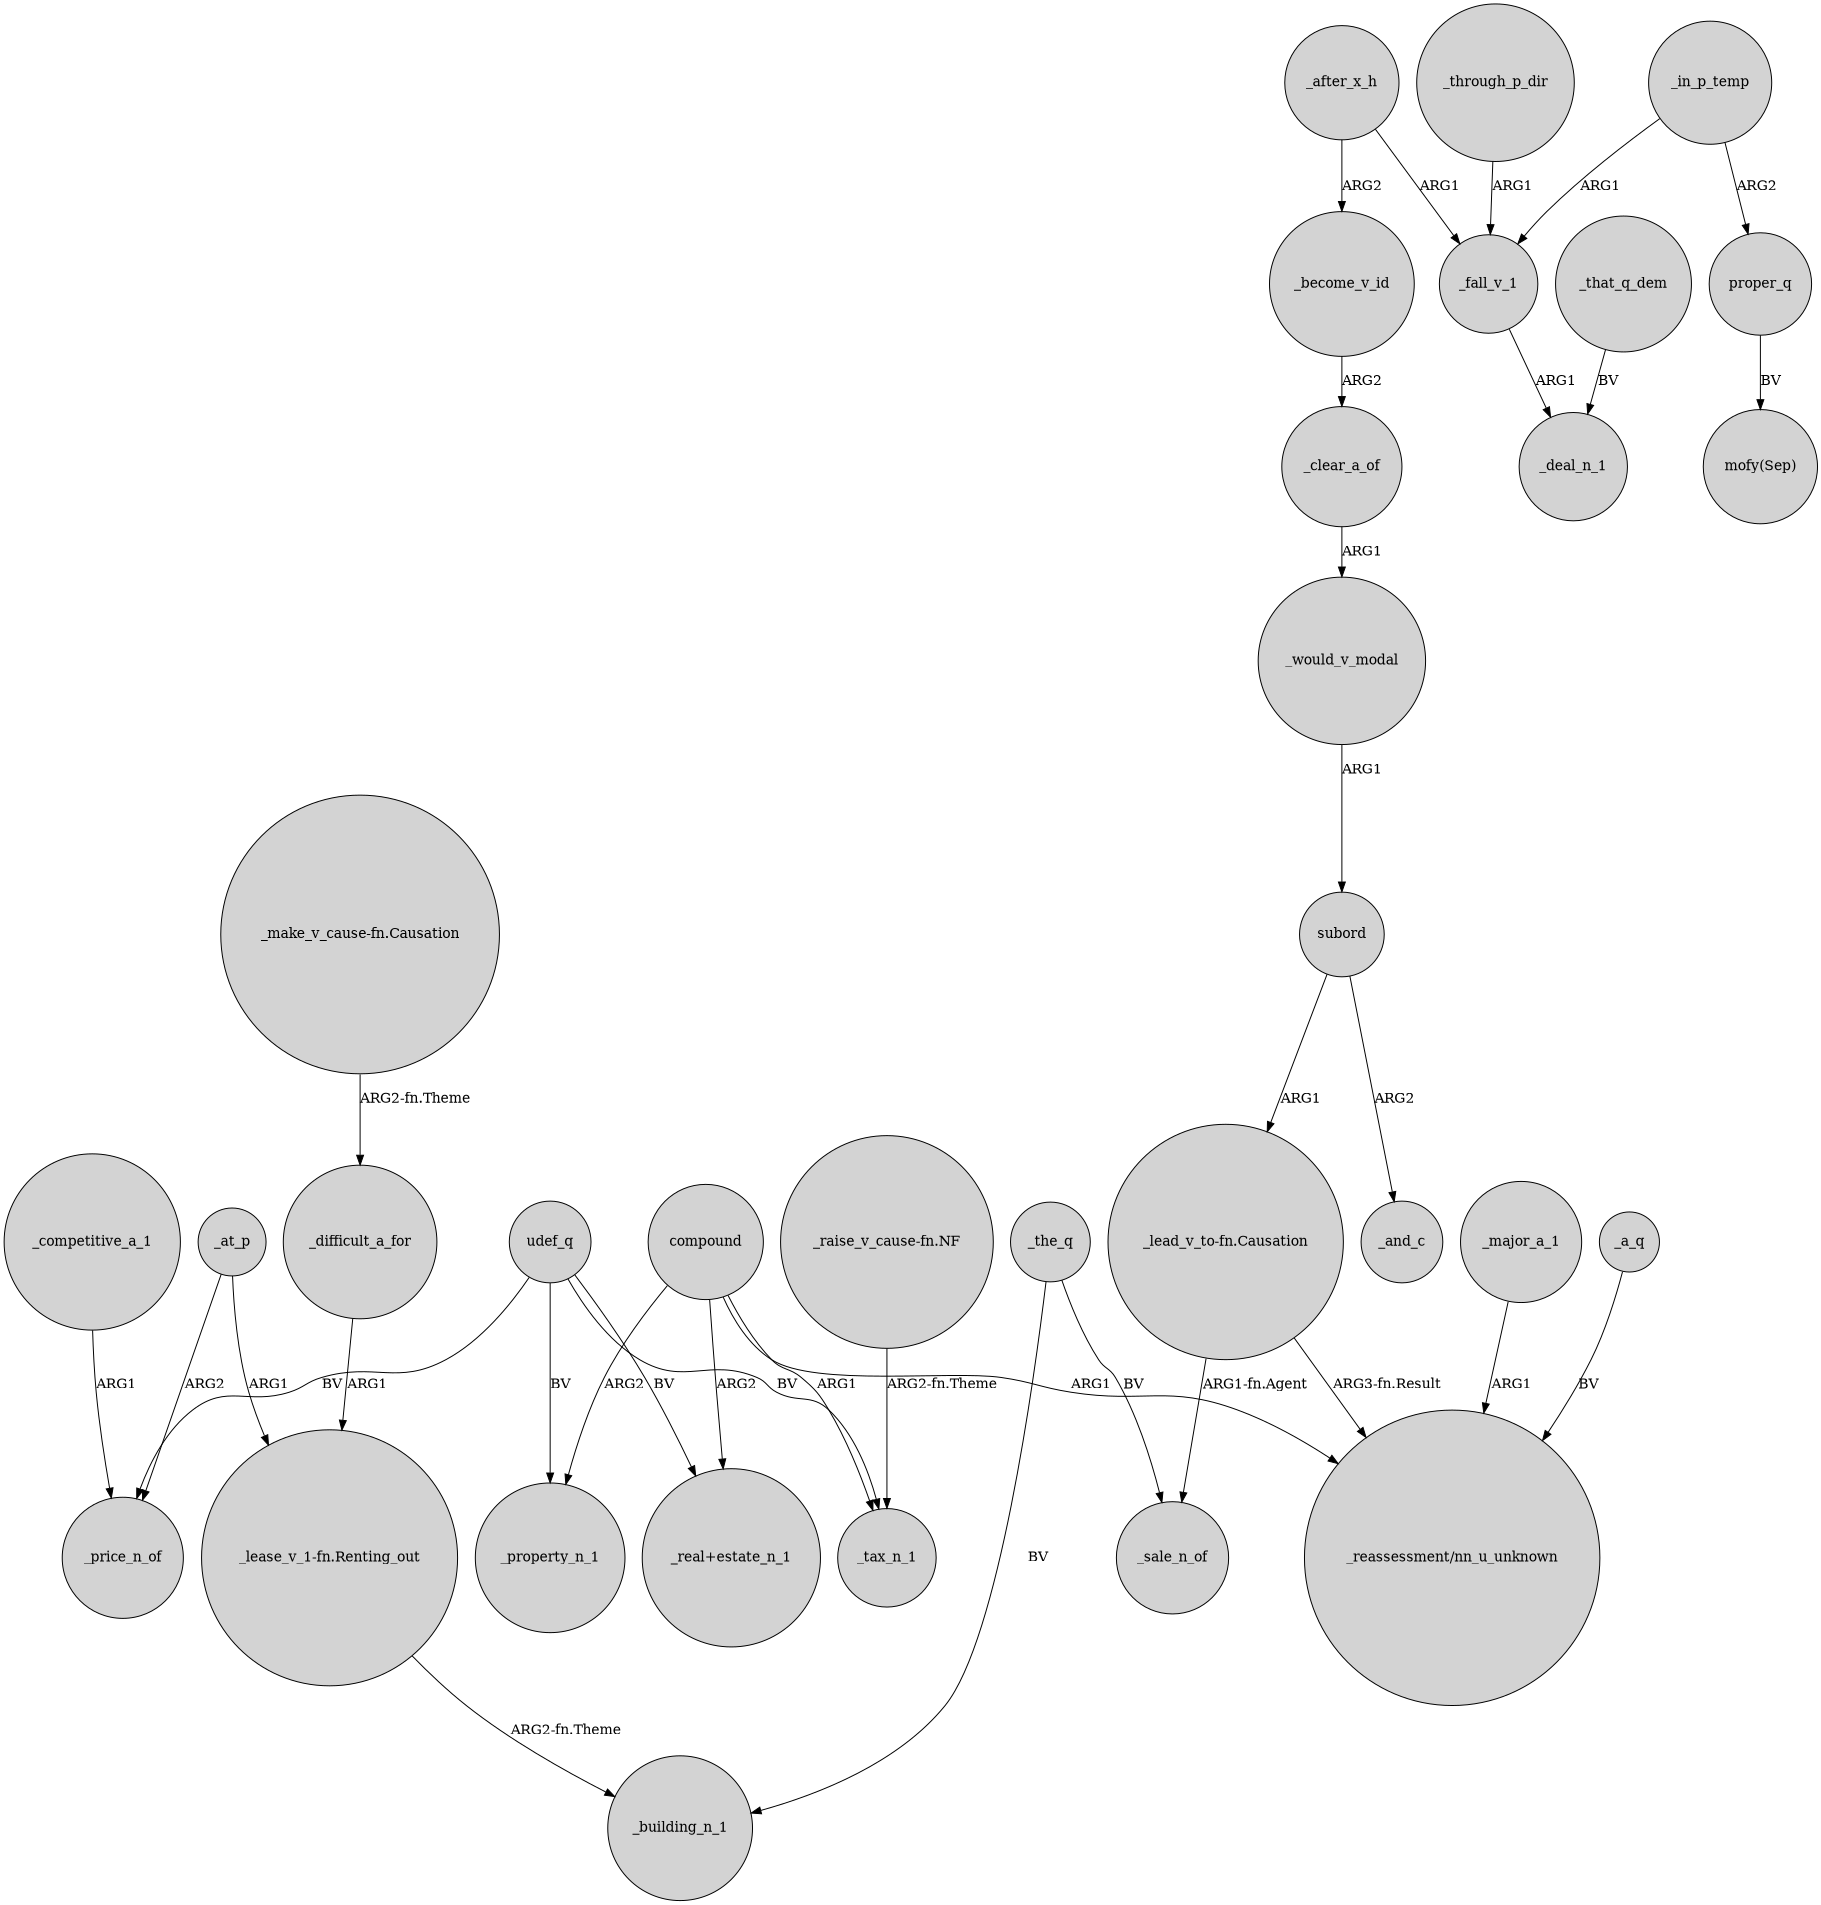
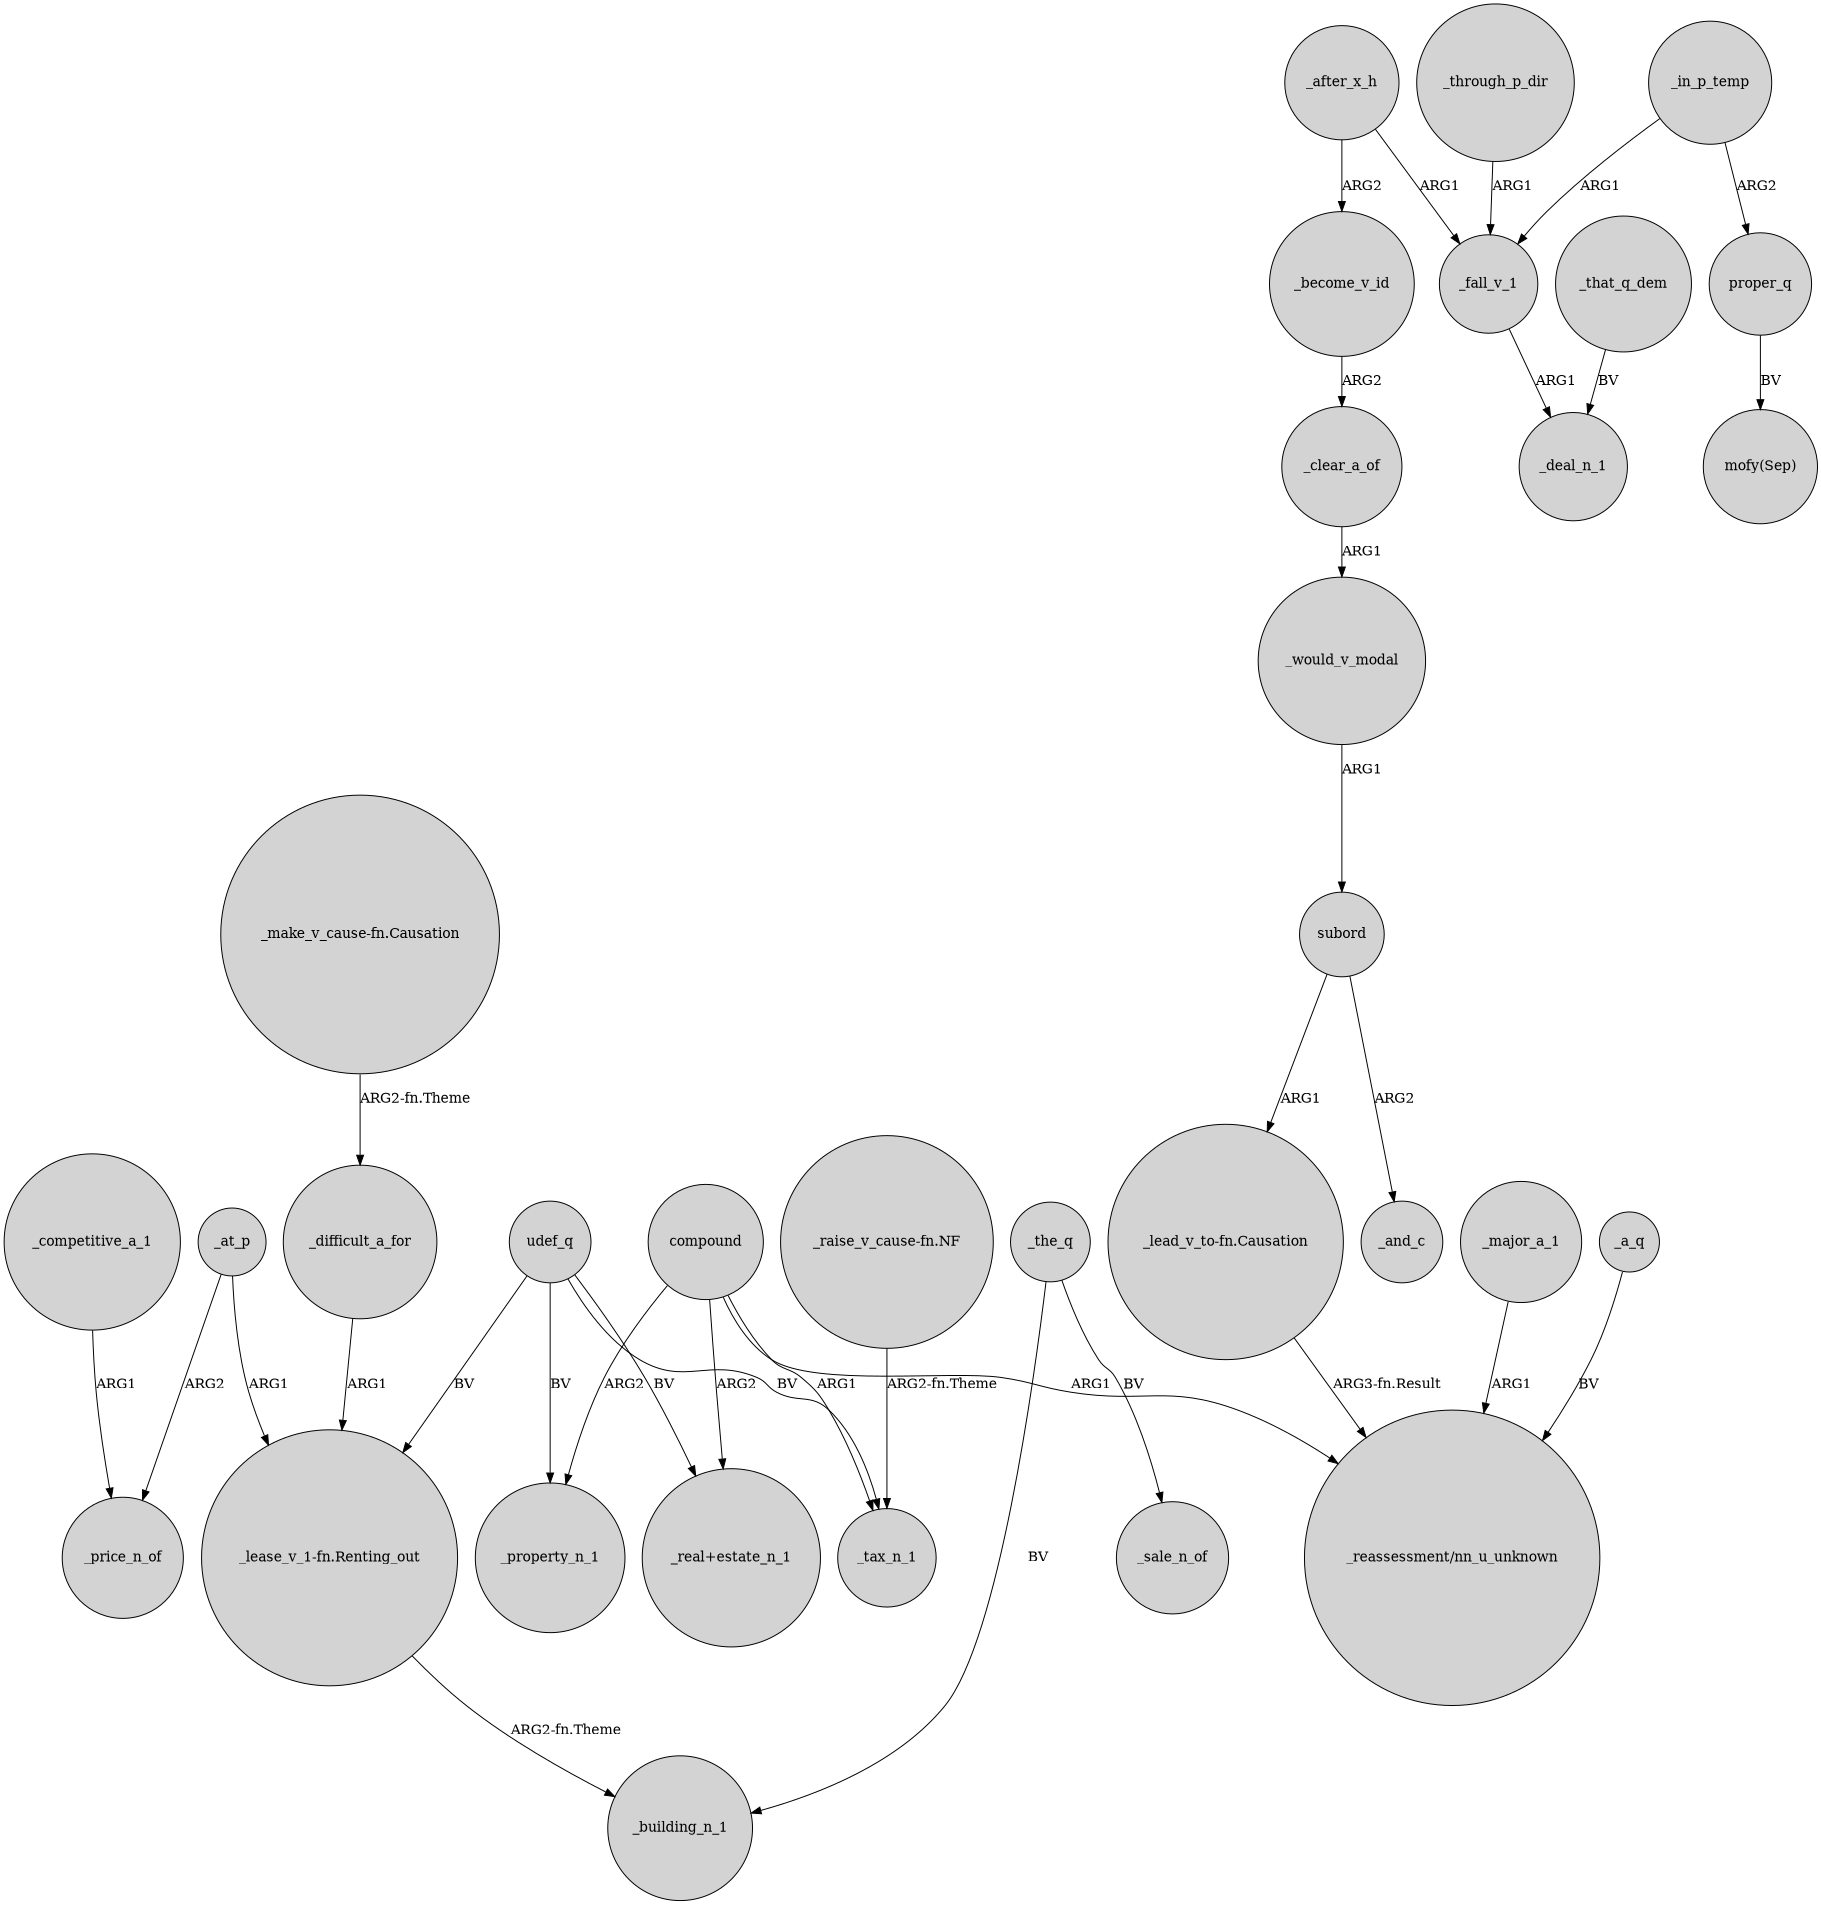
(328, 1376) -> (468, 1360)
(1195, 1425) -> none
